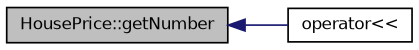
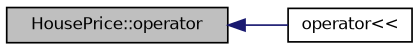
(117, 25) -> (117, 25)
